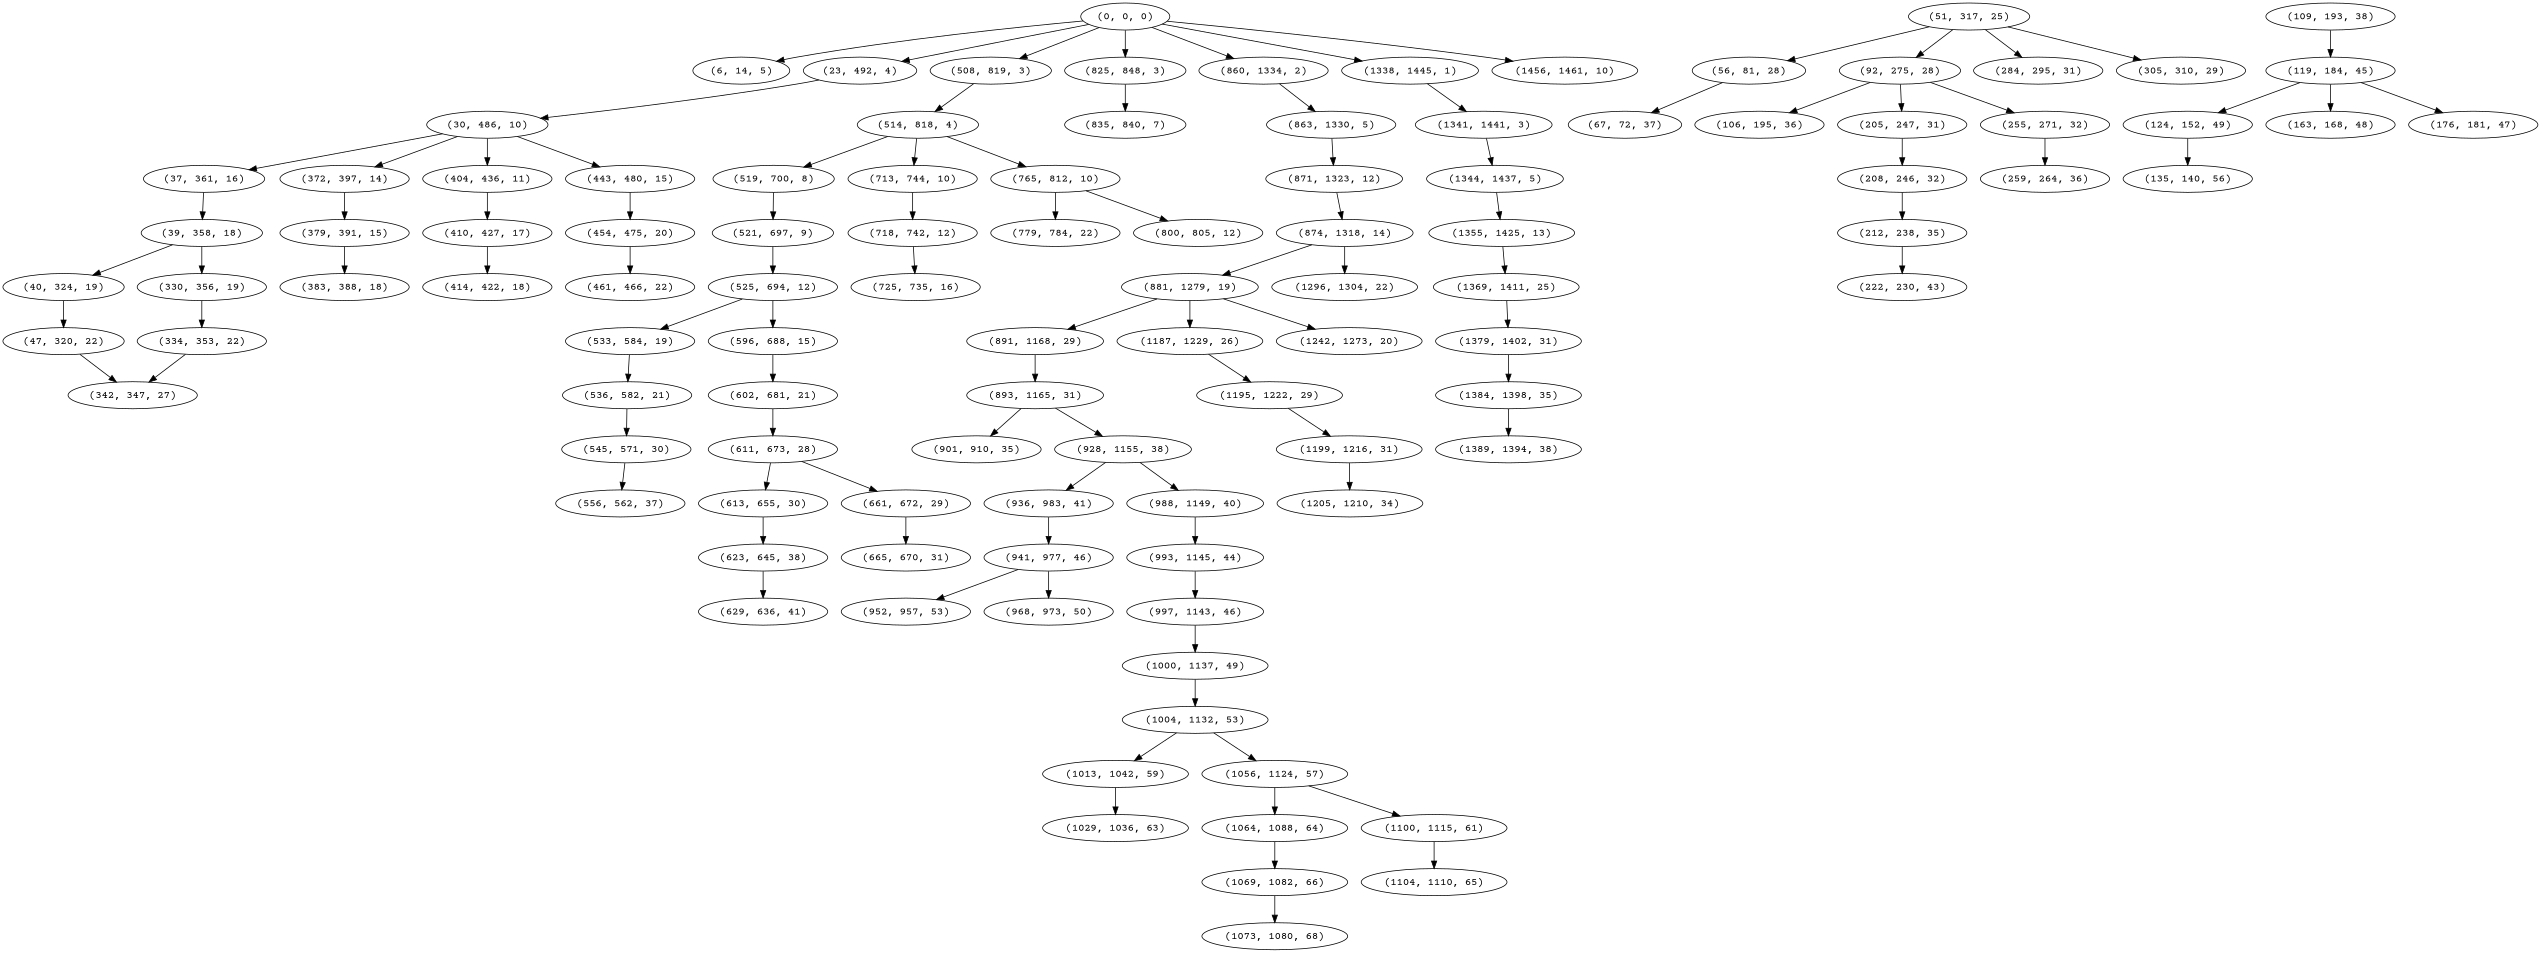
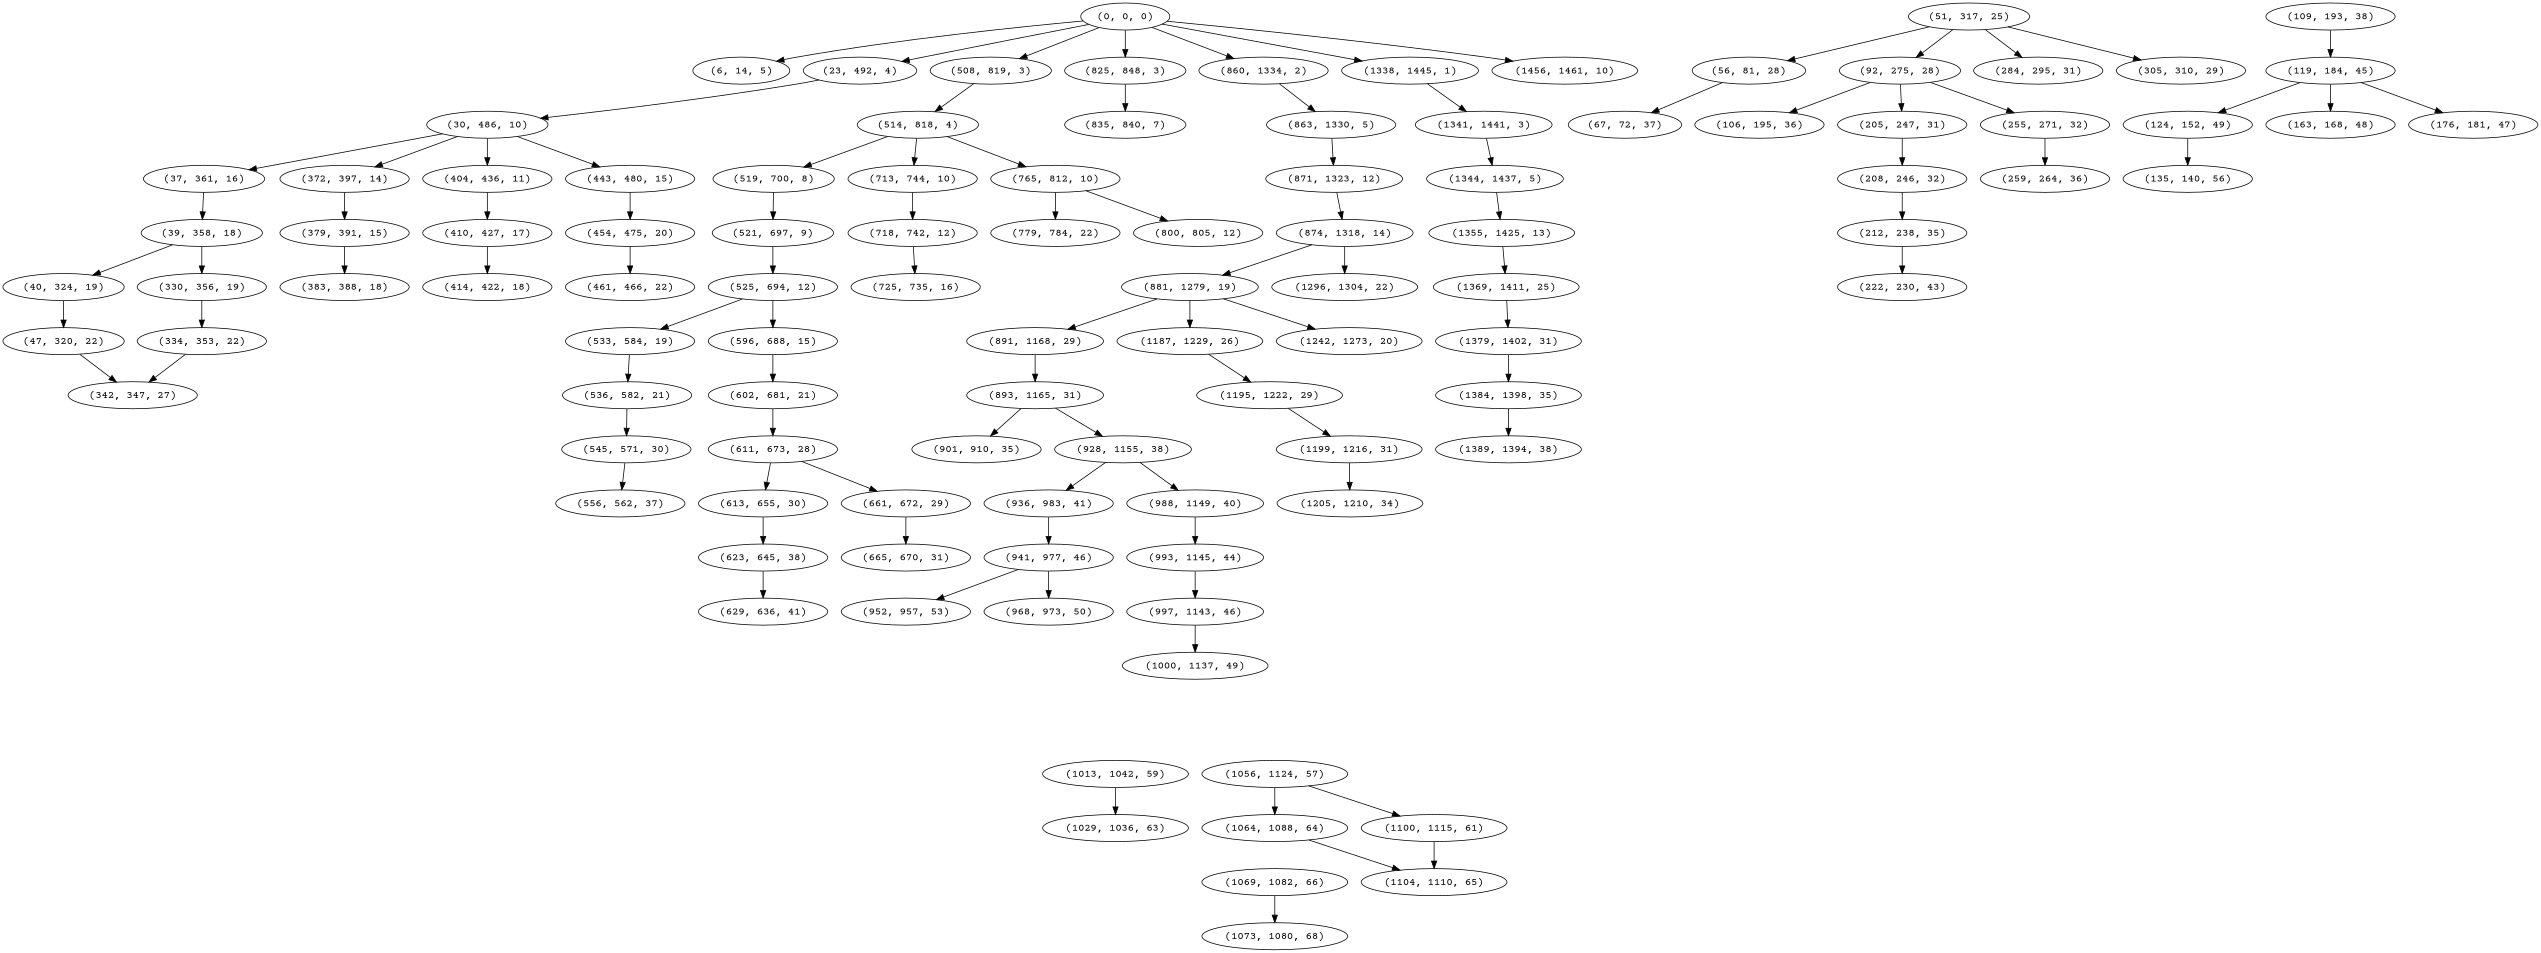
(1195, 720) -> none
(1275, 851) -> (1351, 854)
